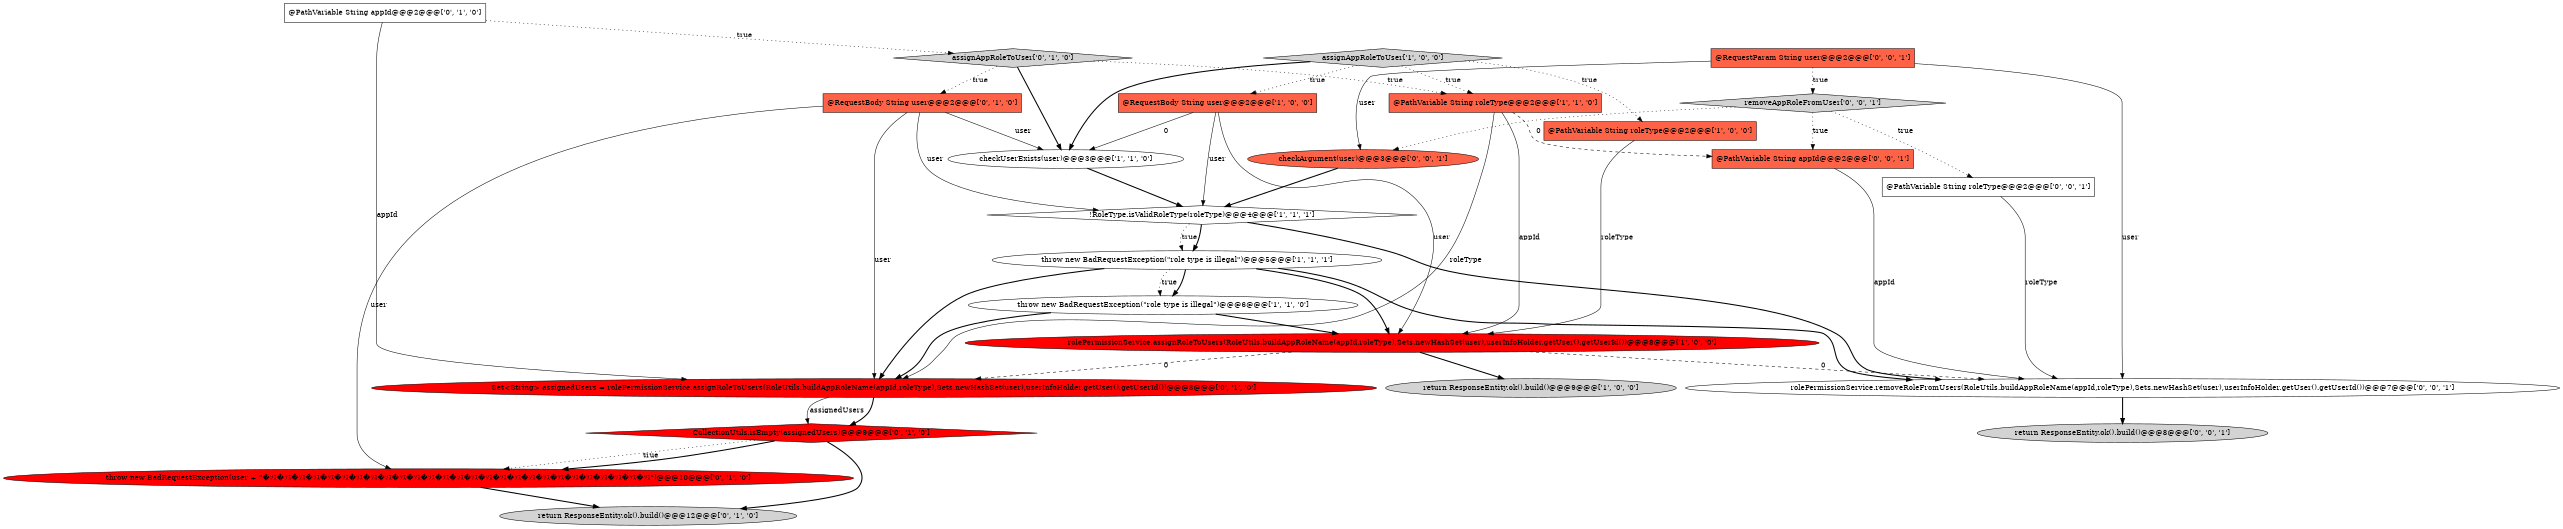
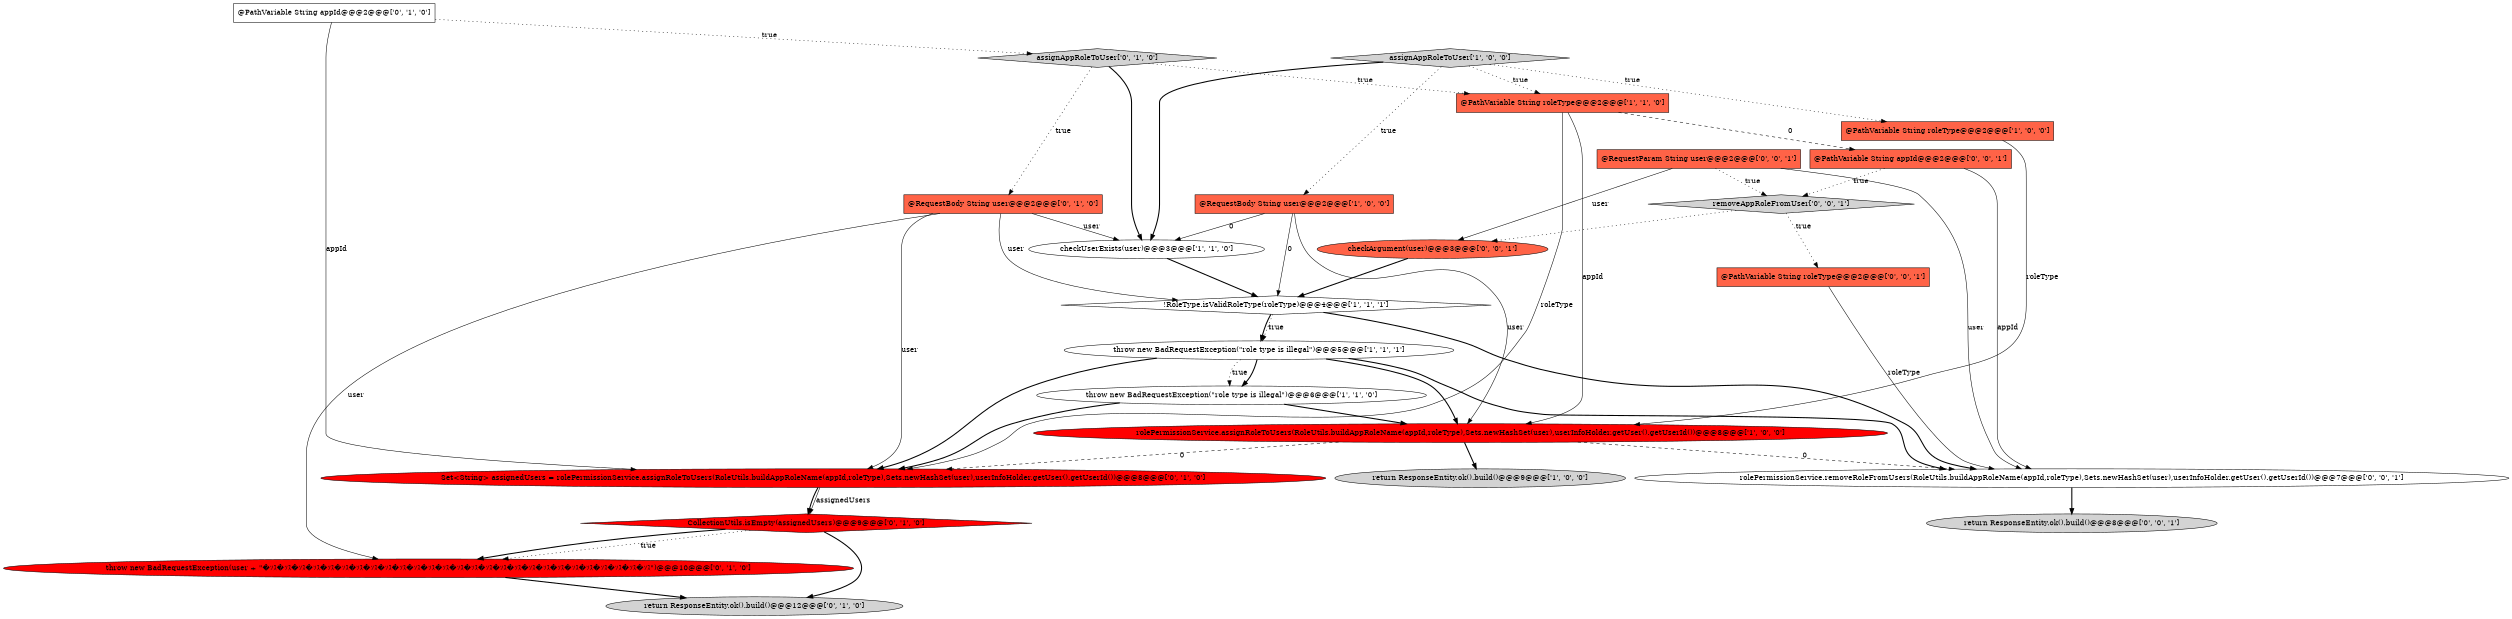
(1813, 128) -> (1846, 182)
(1218, 159) -> (1290, 249)
(1988, 187) -> (1823, 277)
